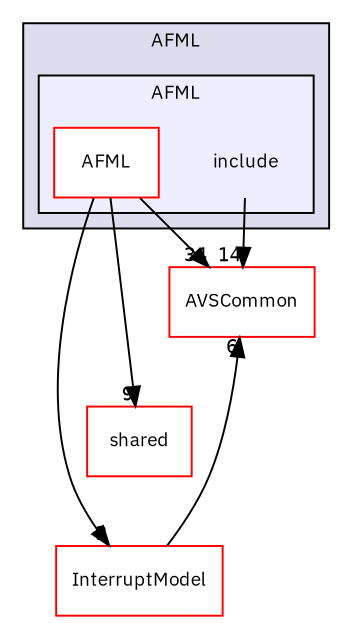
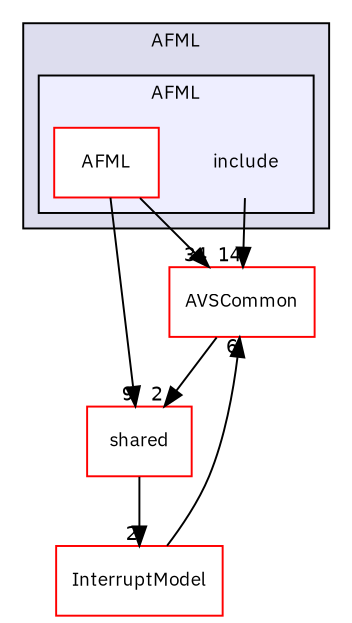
none -> (196, 364)
(59, 366) -> (139, 502)
